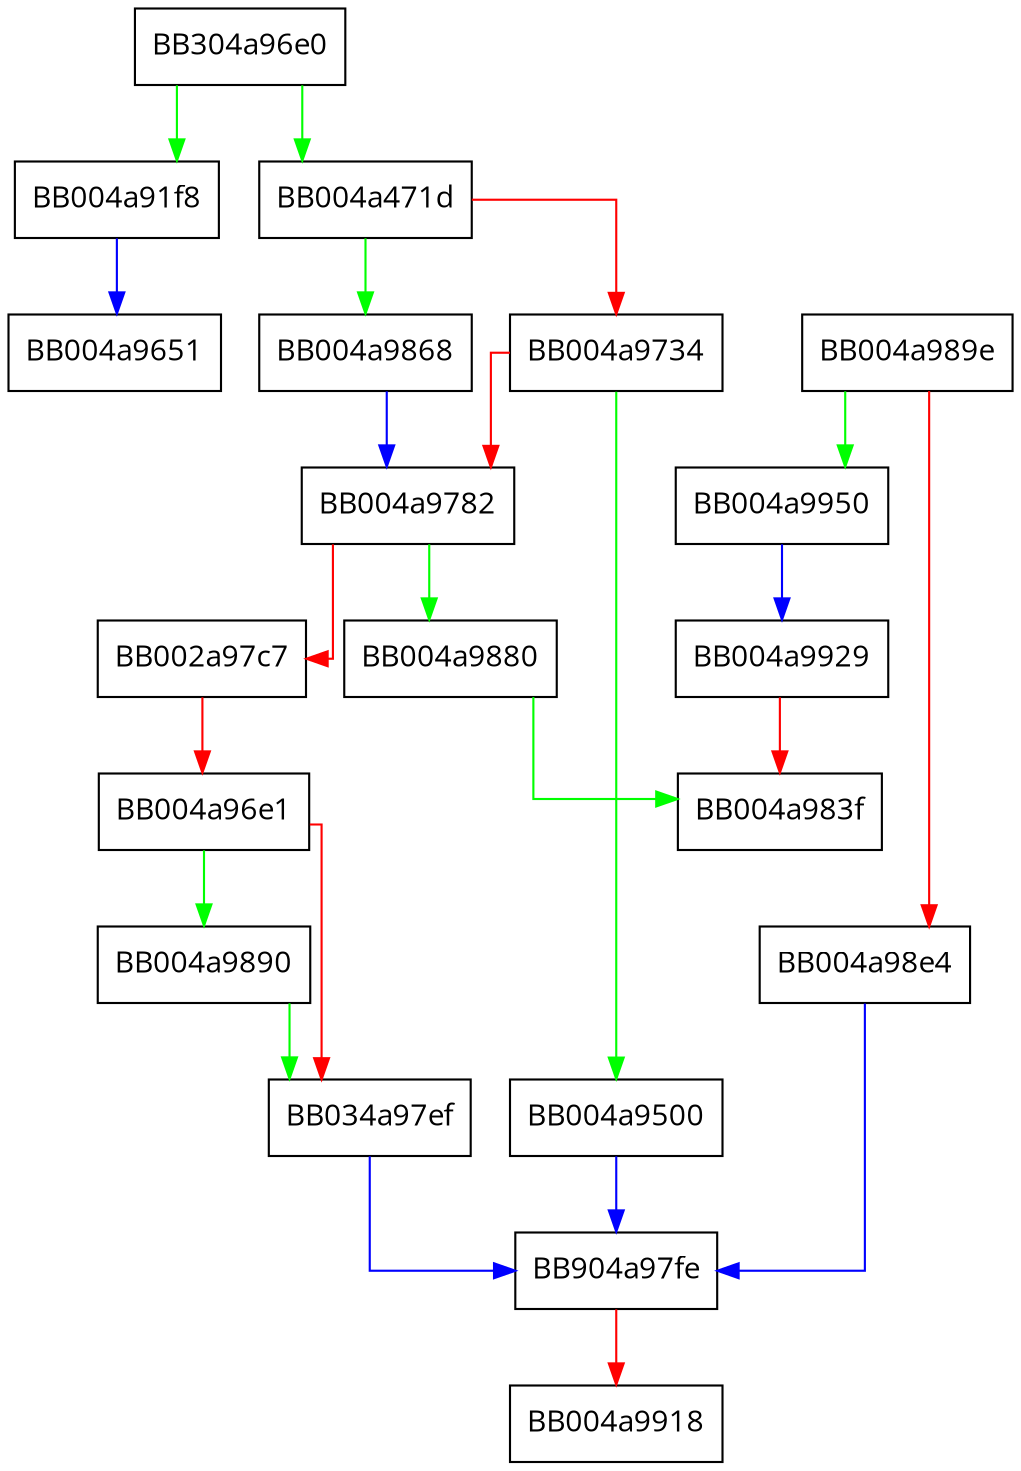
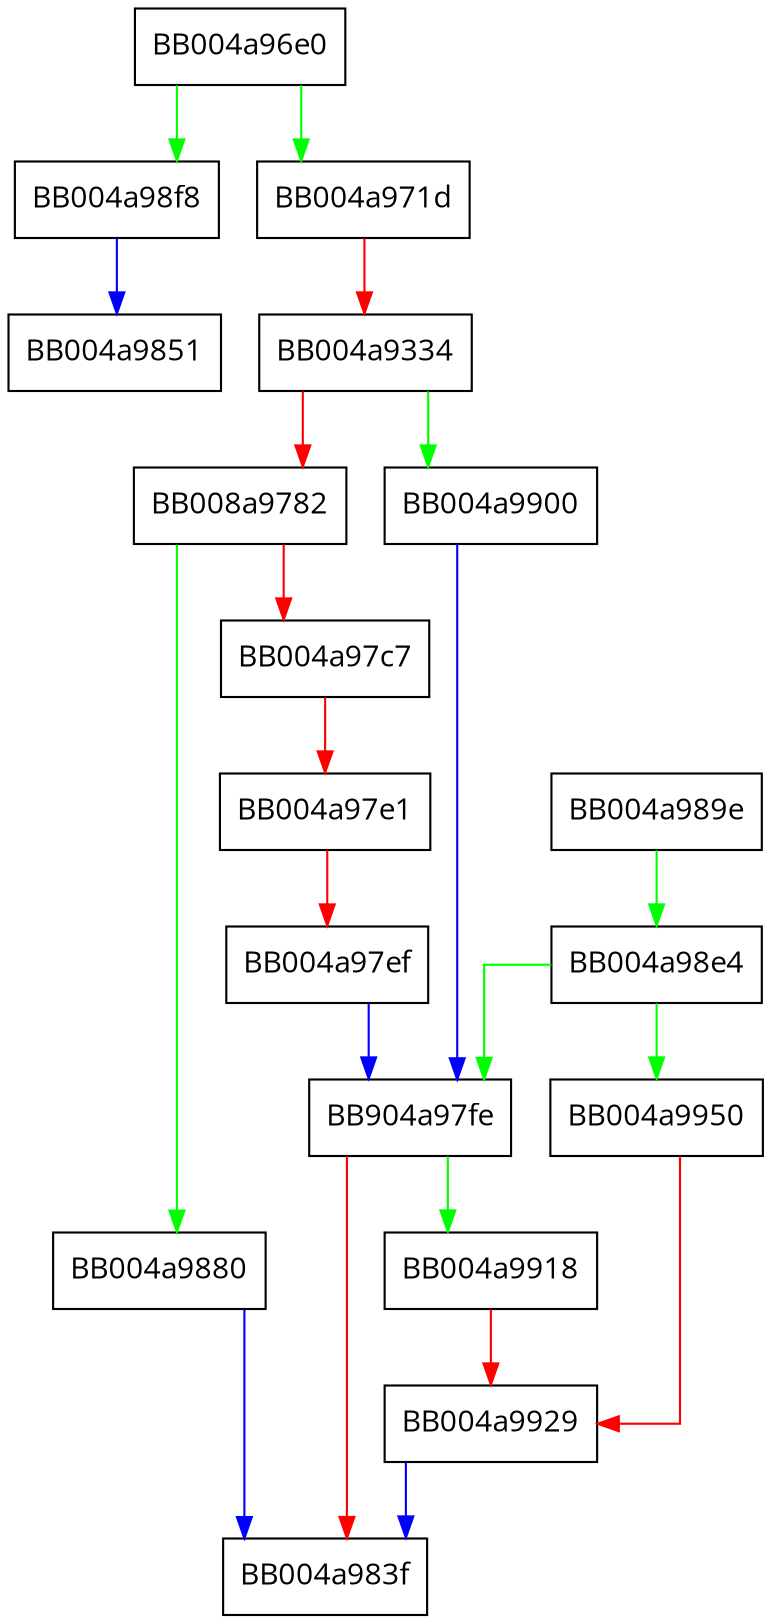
(240, 47) -> (240, 47)
(117, 200) -> (117, 200)
(366, 200) -> (363, 200)
(115, 353) -> (115, 353)
(366, 353) -> none
(616, 353) -> (366, 353)
(845, 418) -> (657, 1030)
(408, 506) -> (240, 506)
(782, 571) -> (680, 1321)
(929, 648) -> (657, 877)
(202, 659) -> (325, 659)
(780, 724) -> (406, 1489)
(544, 799) -> (244, 1413)
(204, 812) -> (325, 812)
(204, 965) -> none
(370, 1118) -> (327, 965)
(616, 1118) -> (491, 506)
(865, 1200) -> (484, 978)
none -> (491, 1336)
(616, 1336) -> (448, 1183)
none -> (347, 1337)
